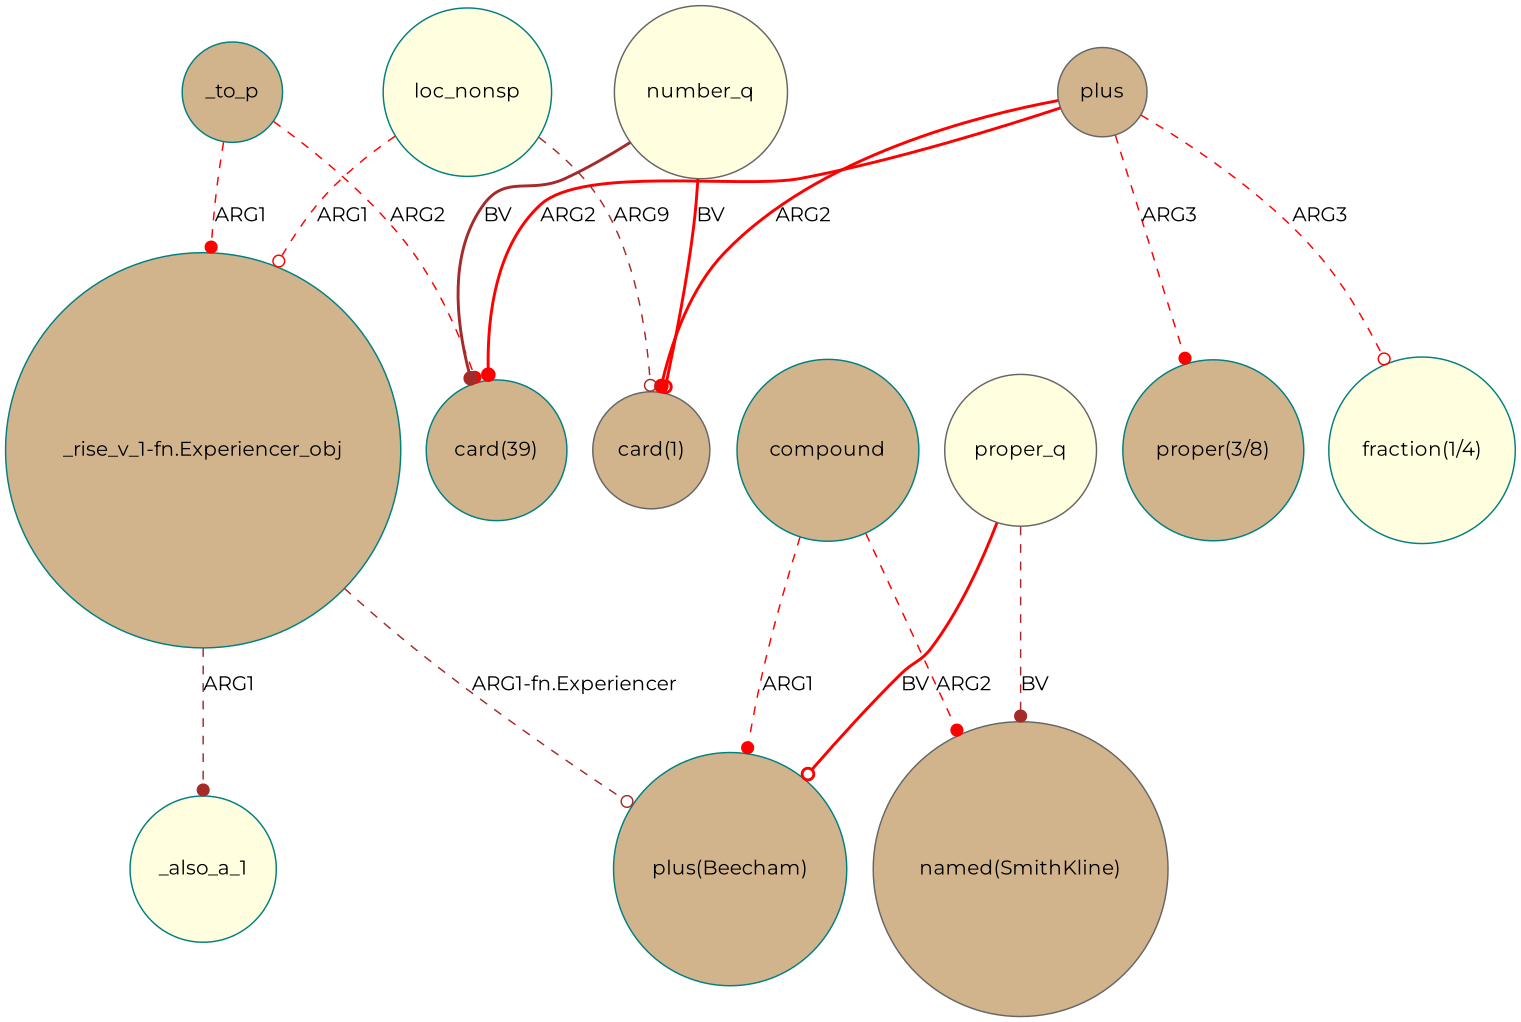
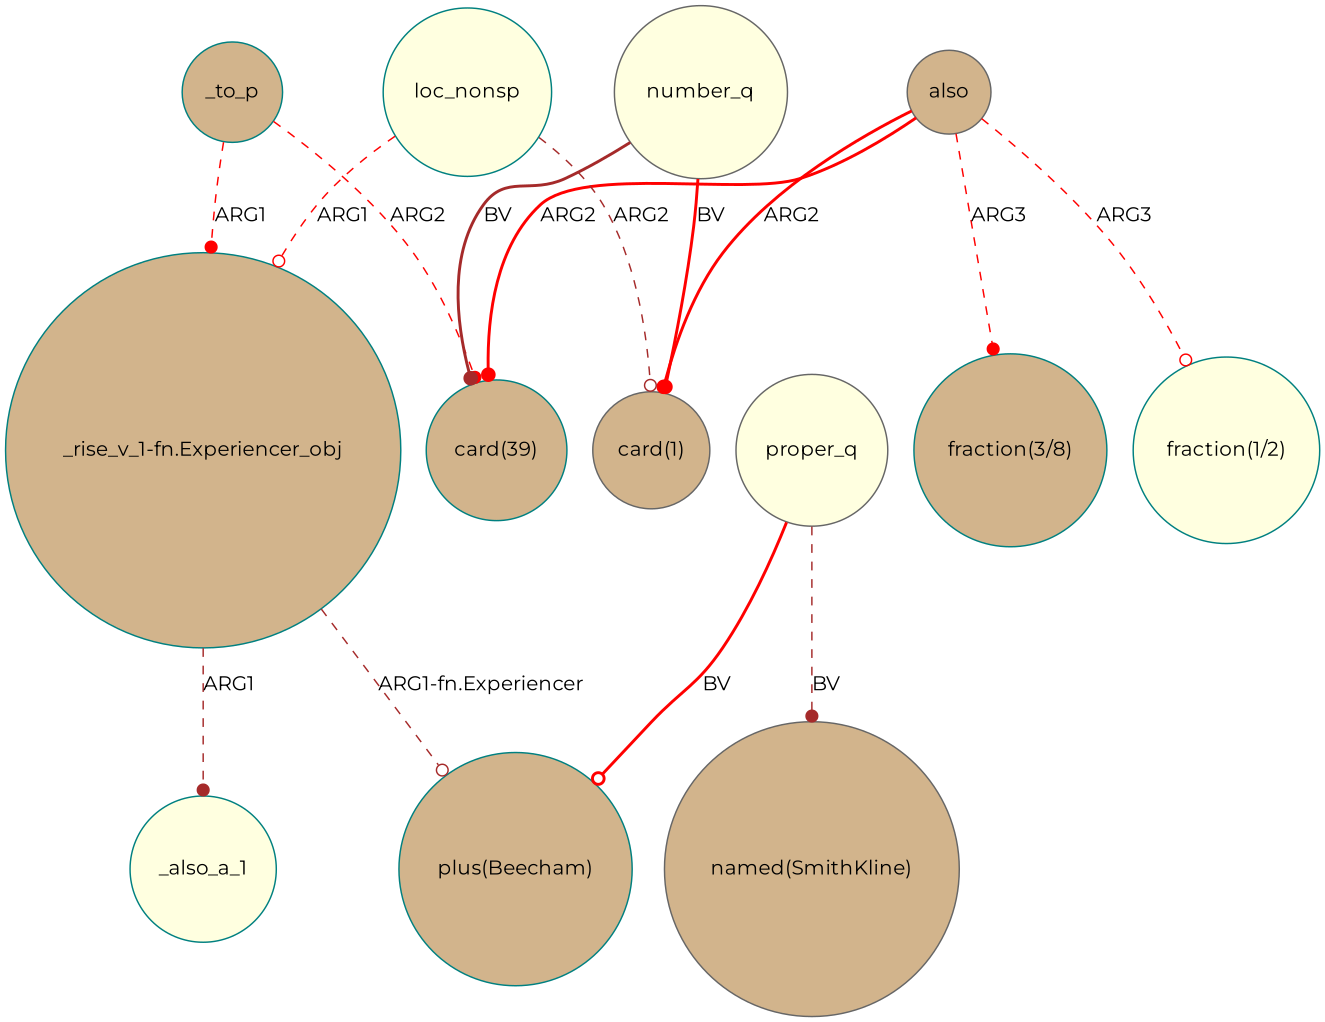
(1102, 92) -> (949, 92)
(642, 216) -> (642, 216)
(828, 450) -> none
(1213, 450) -> (1010, 450)
(1422, 450) -> (1226, 450)
